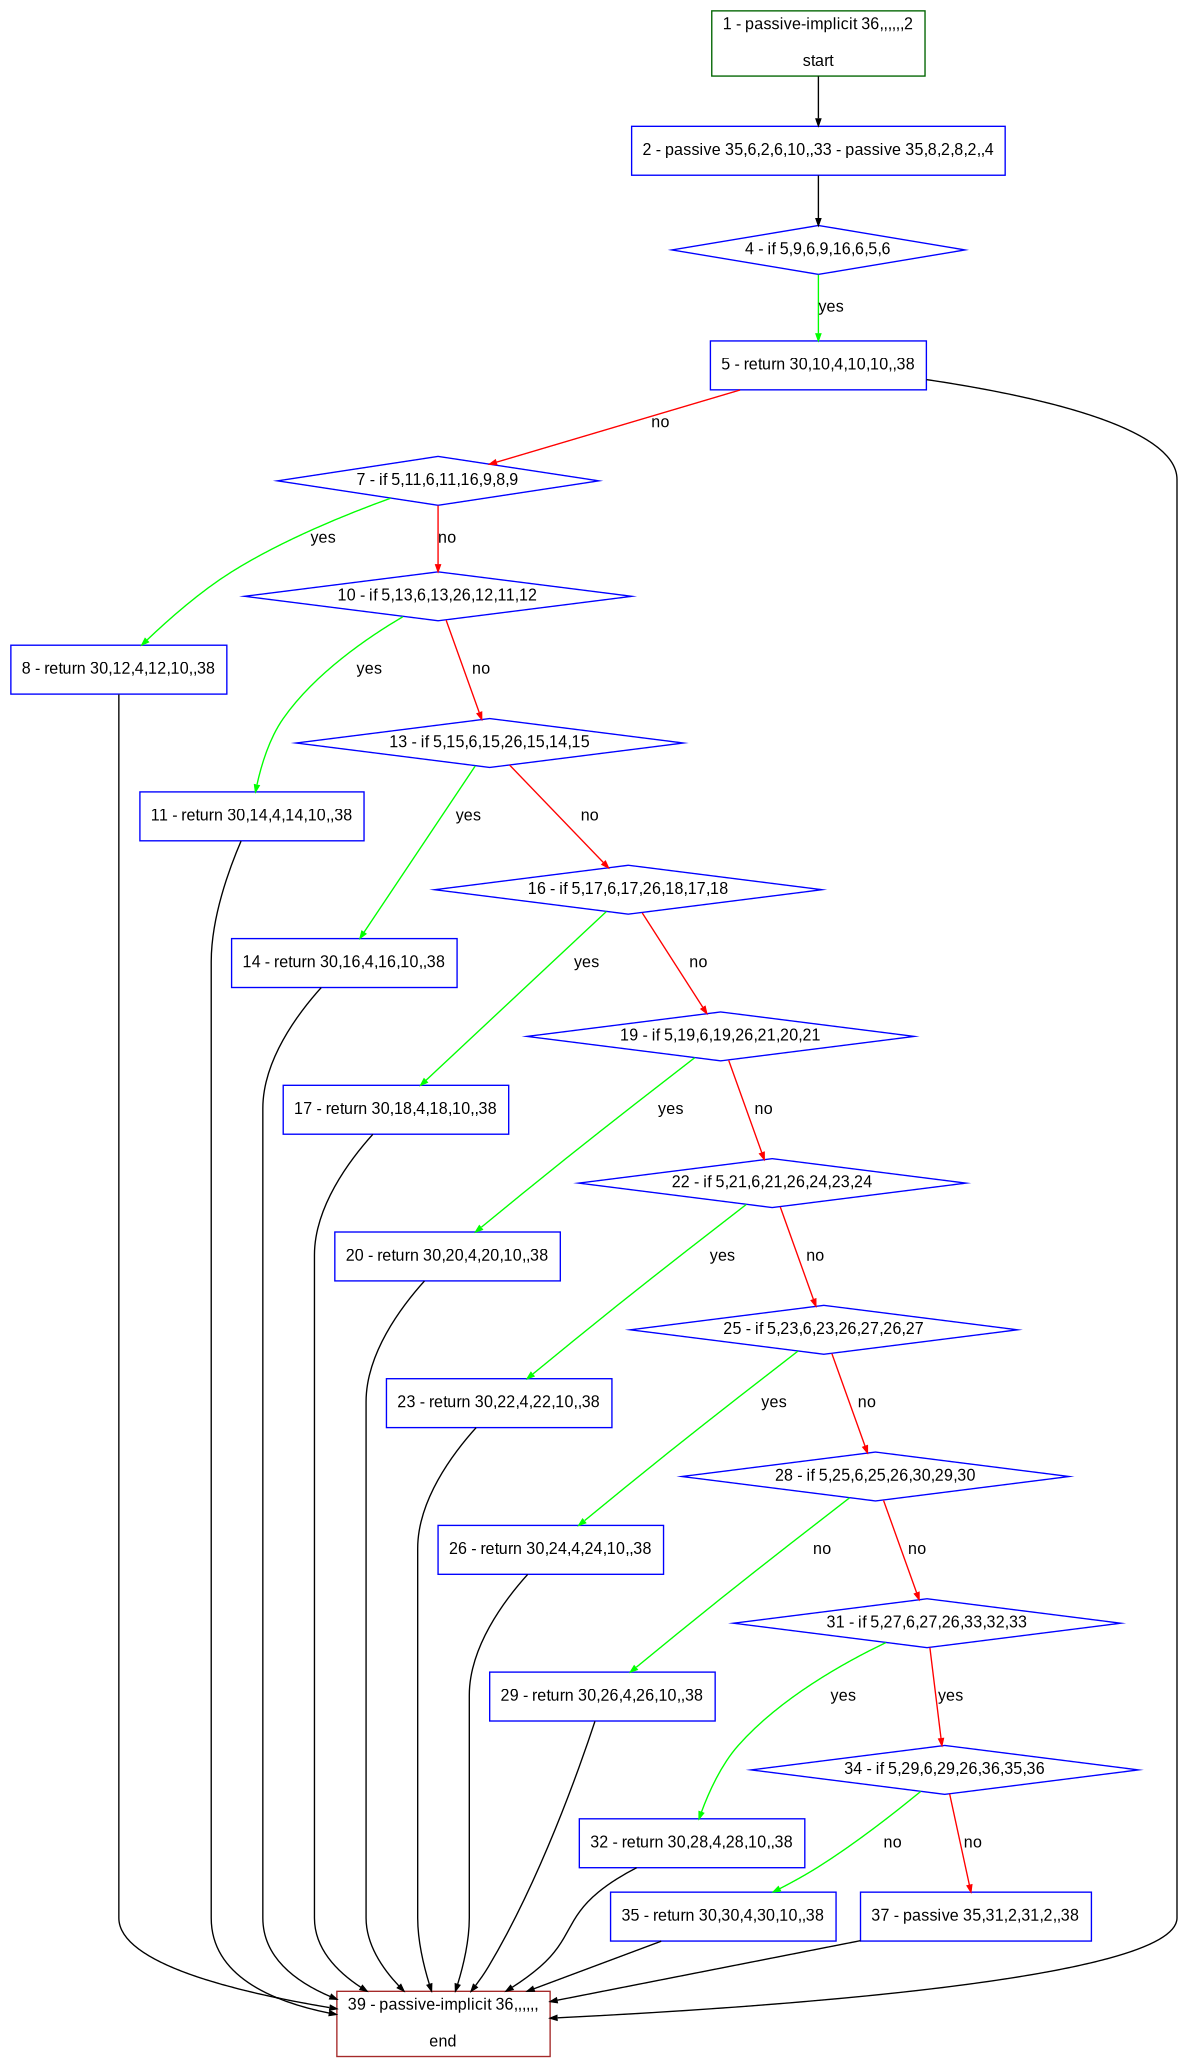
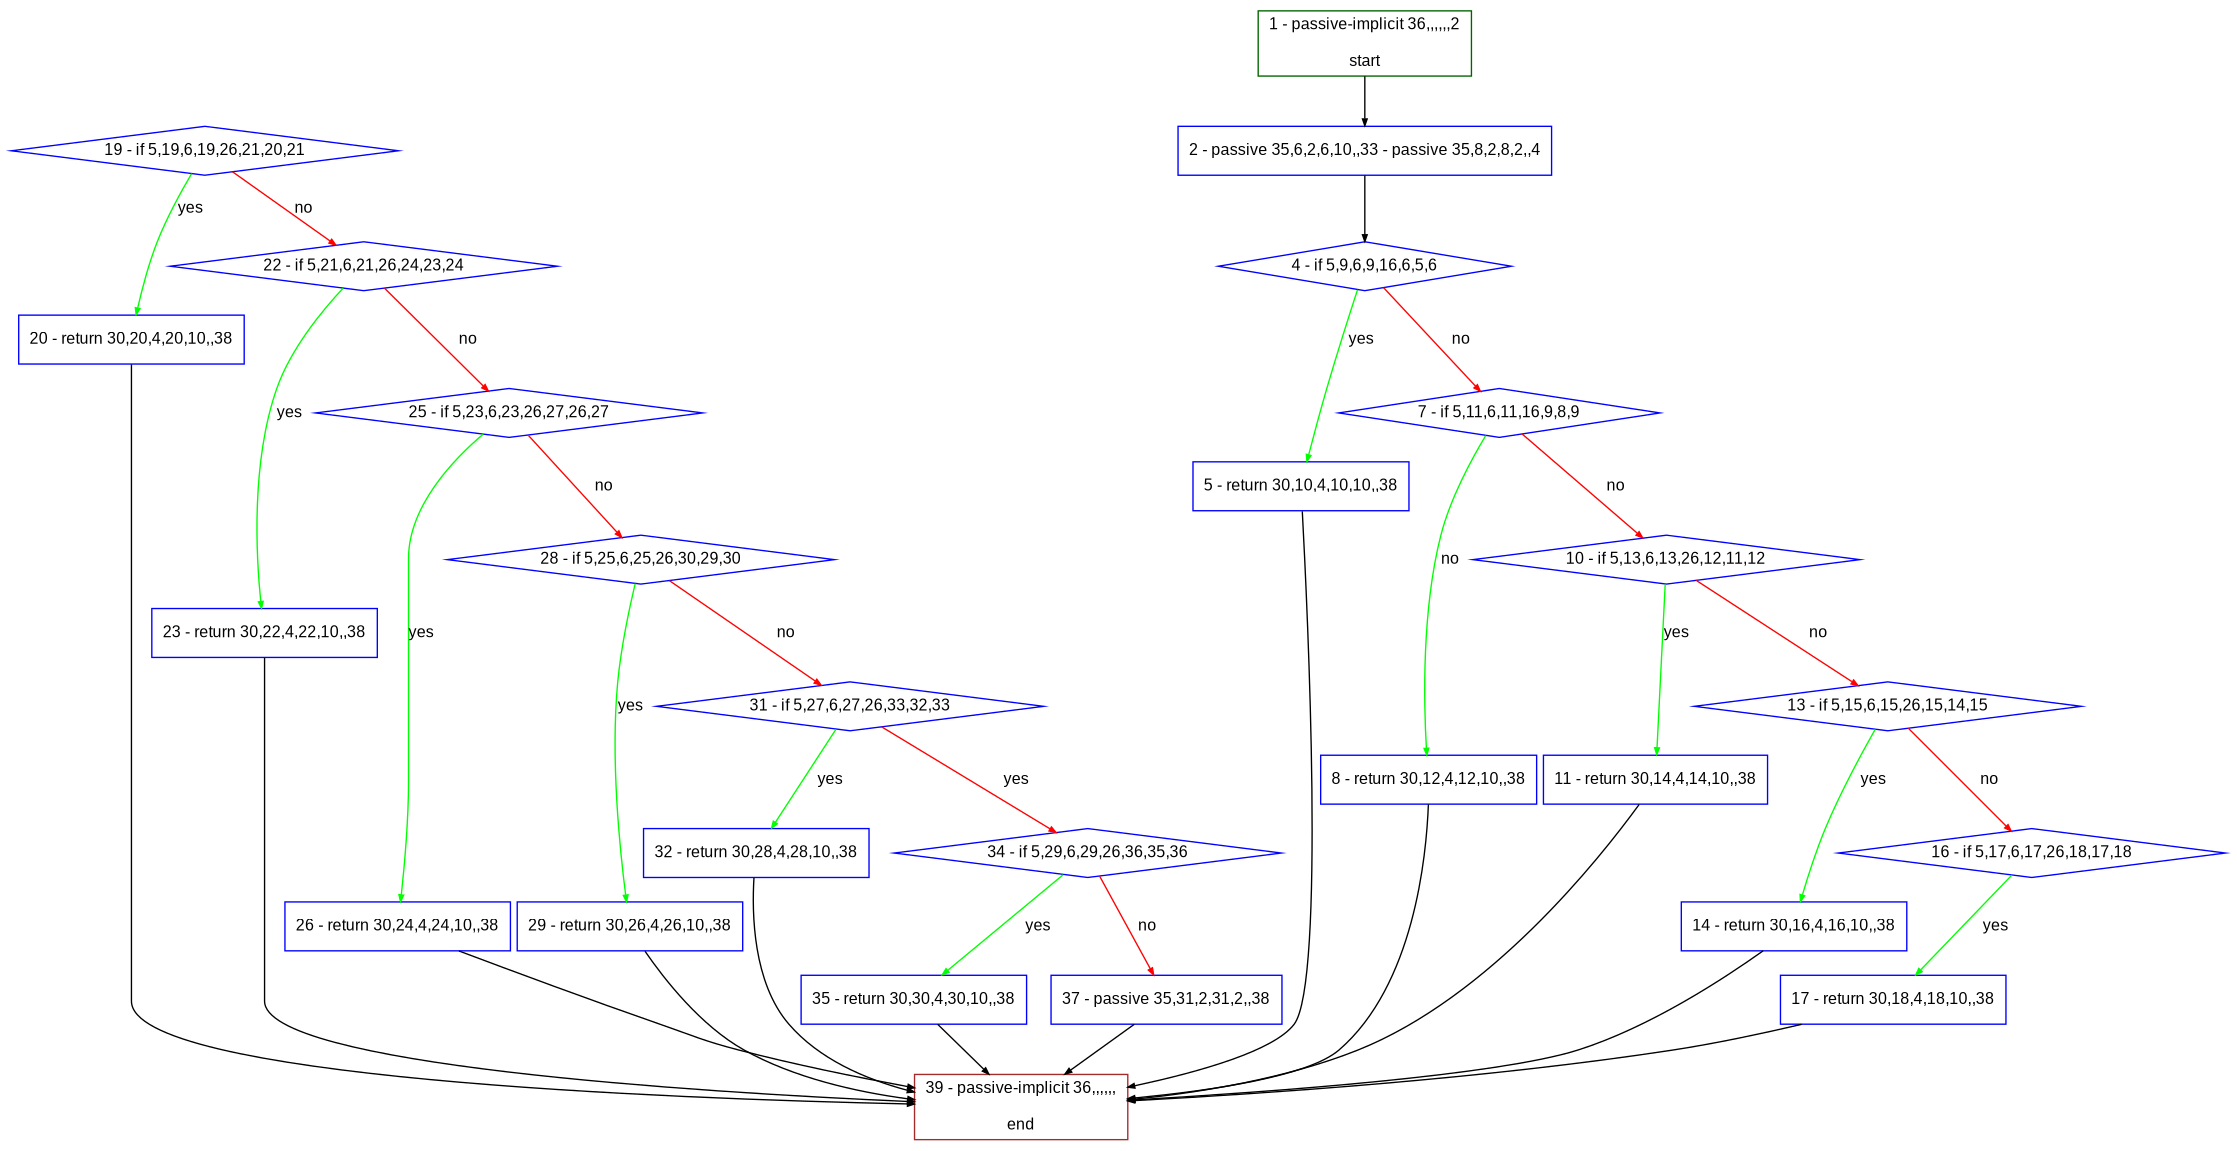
(618, 426) -> (1430, 337)
(323, 539) -> (1450, 560)
(673, 960) -> none
(822, 1550) -> (631, 706)
(893, 1843) -> (1038, 926)
